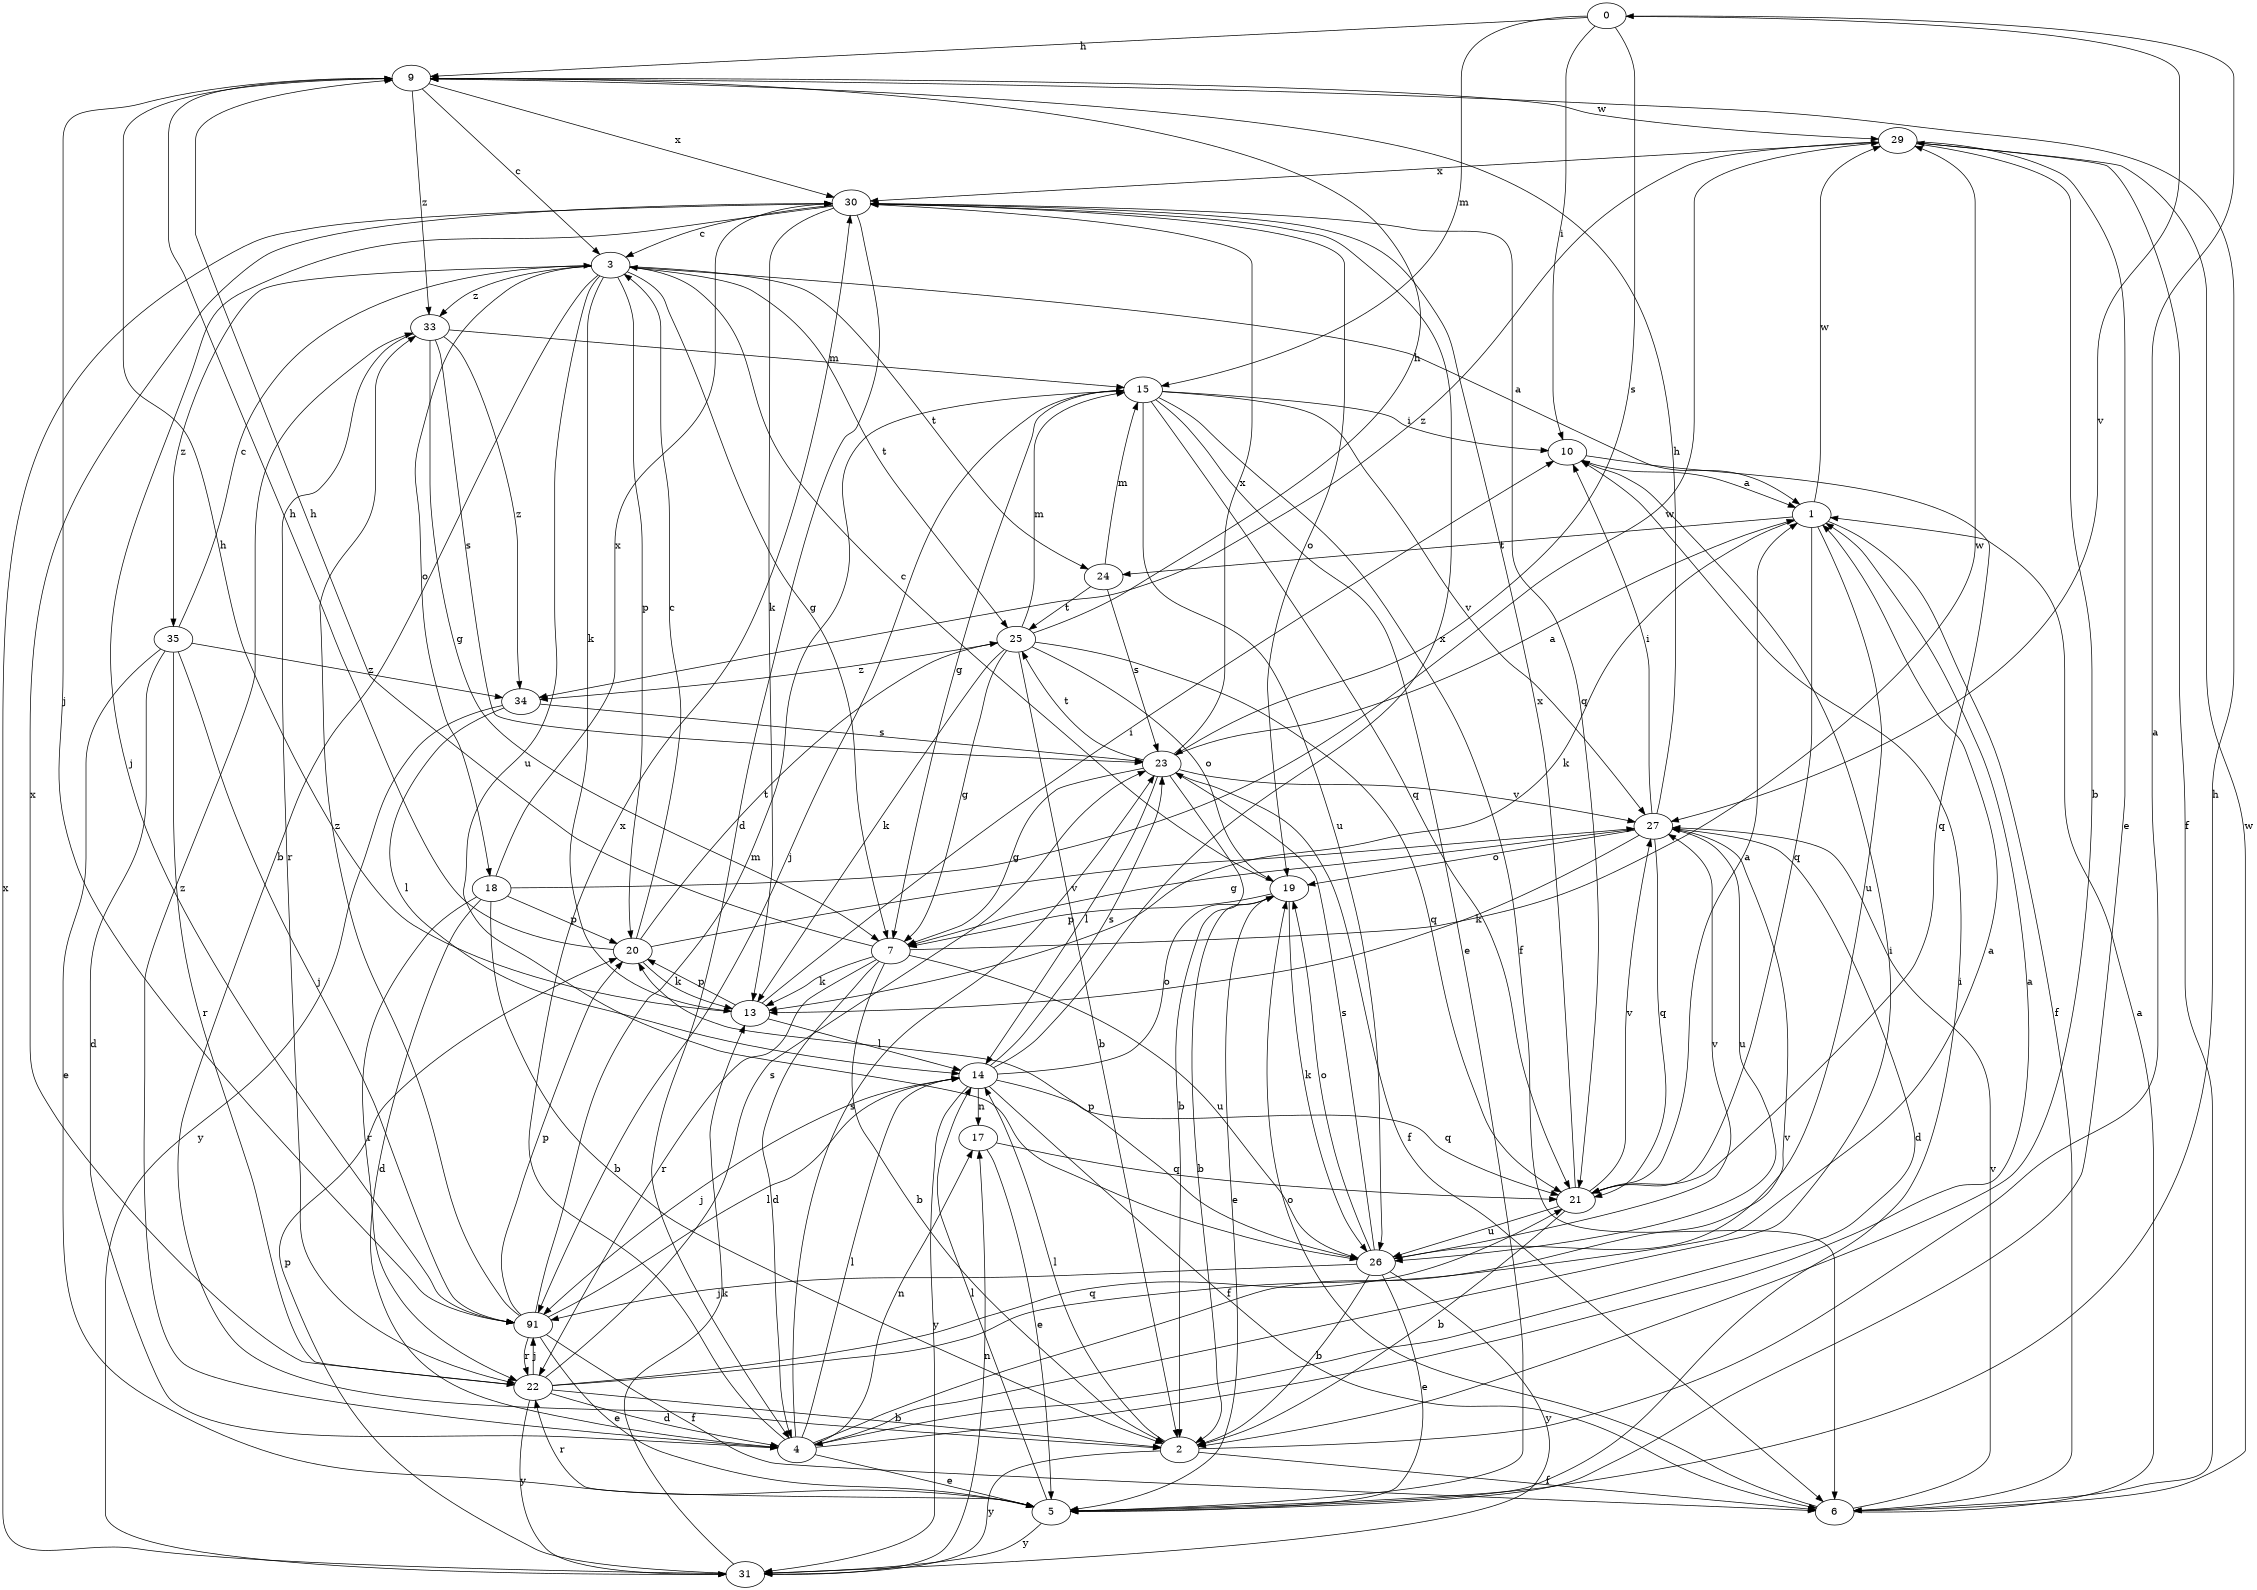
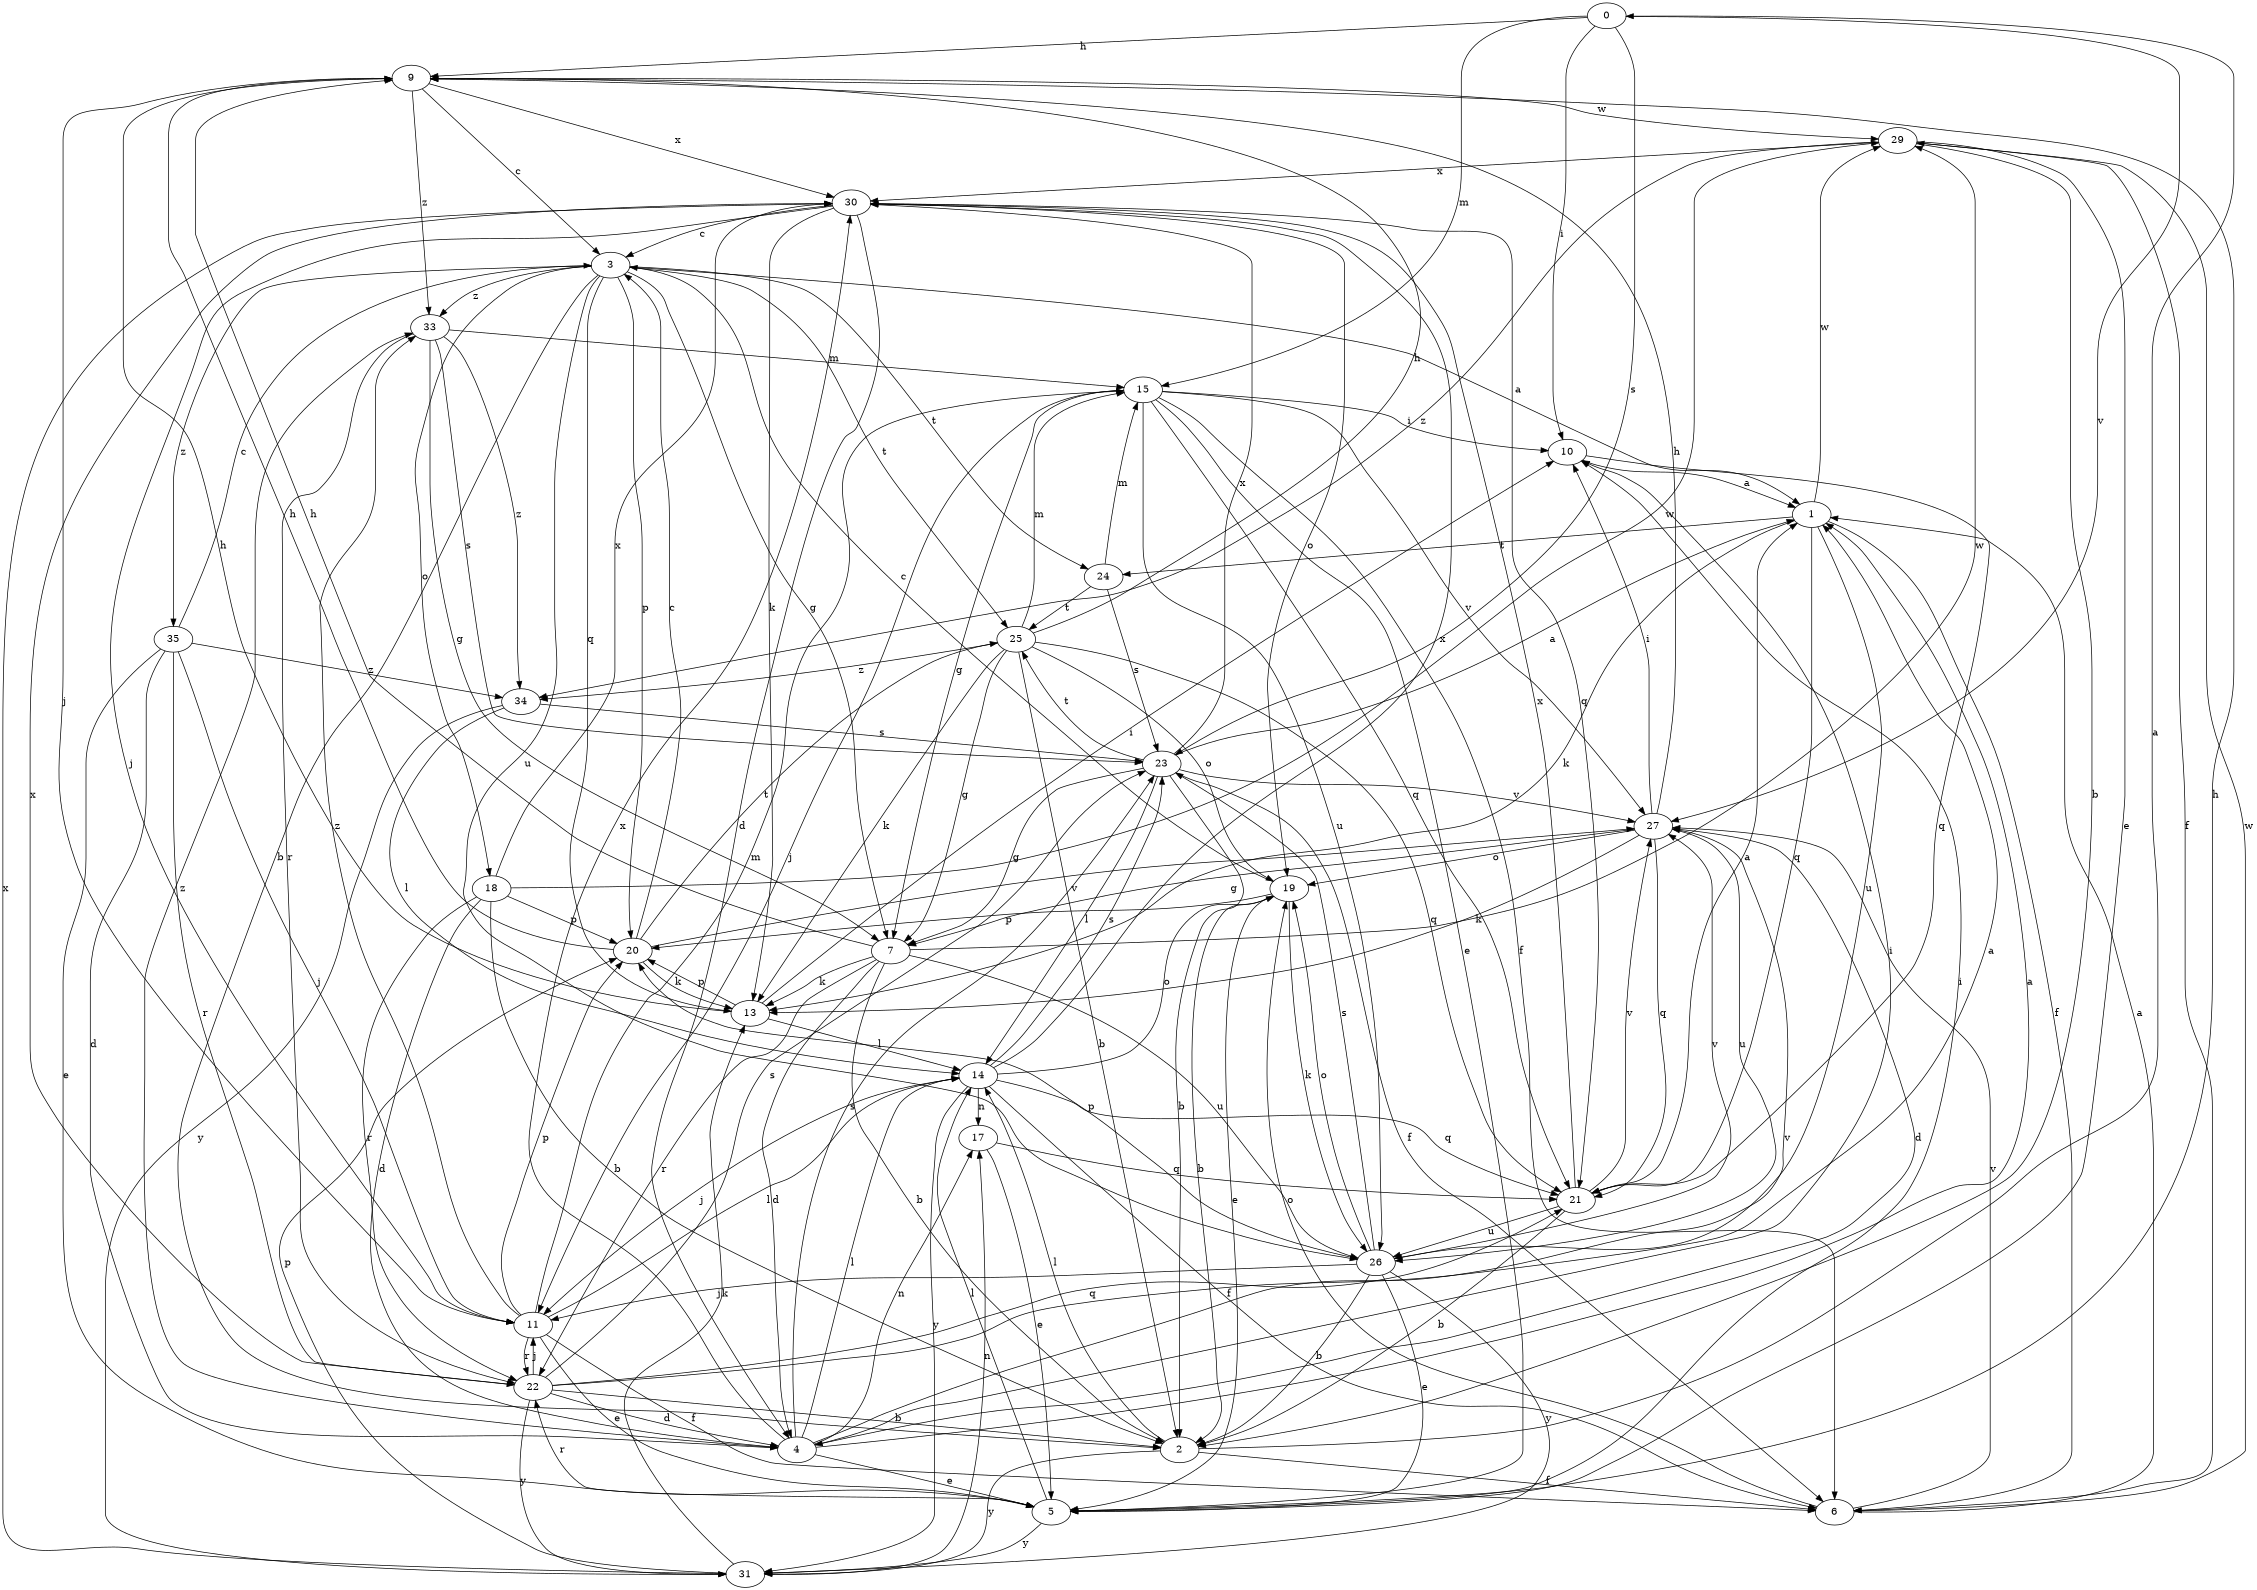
(591, 639) -> (591, 639)
(1093, 911) -> (950, 919)
(533, 1325) -> (533, 1325)
